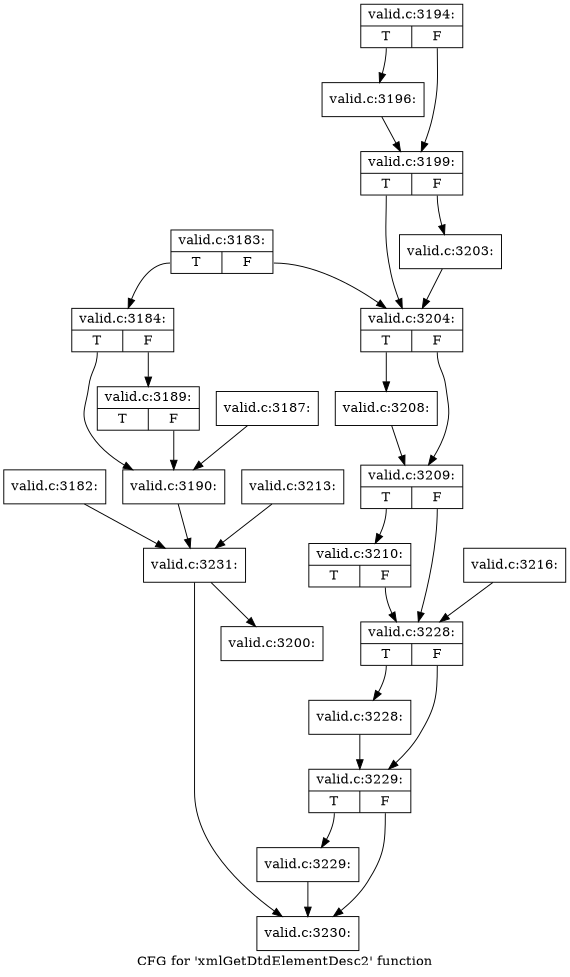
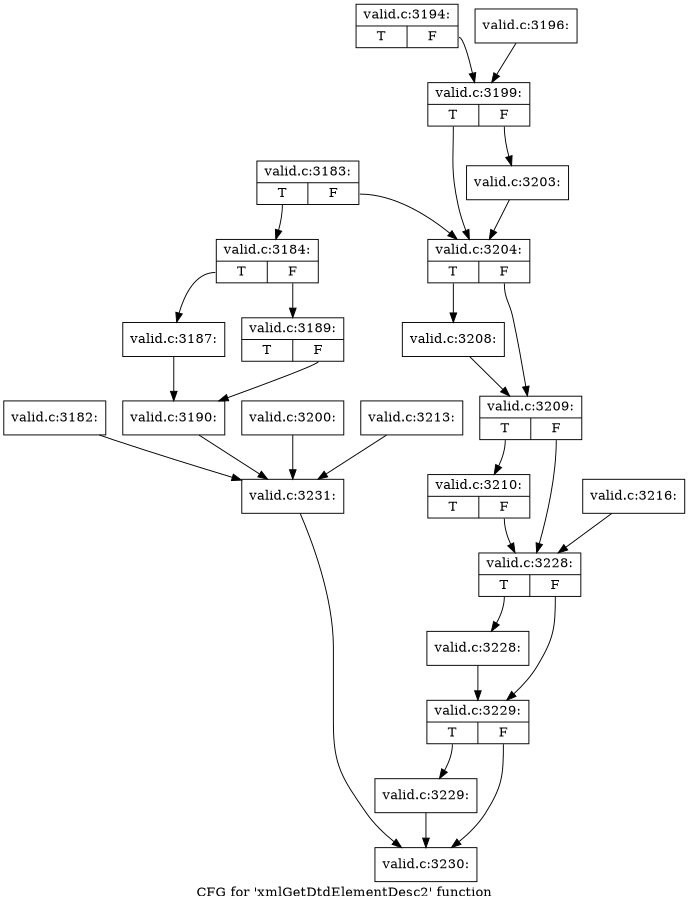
(385, 61) -> none
(84, 416) -> (191, 287)
(230, 601) -> (293, 452)
